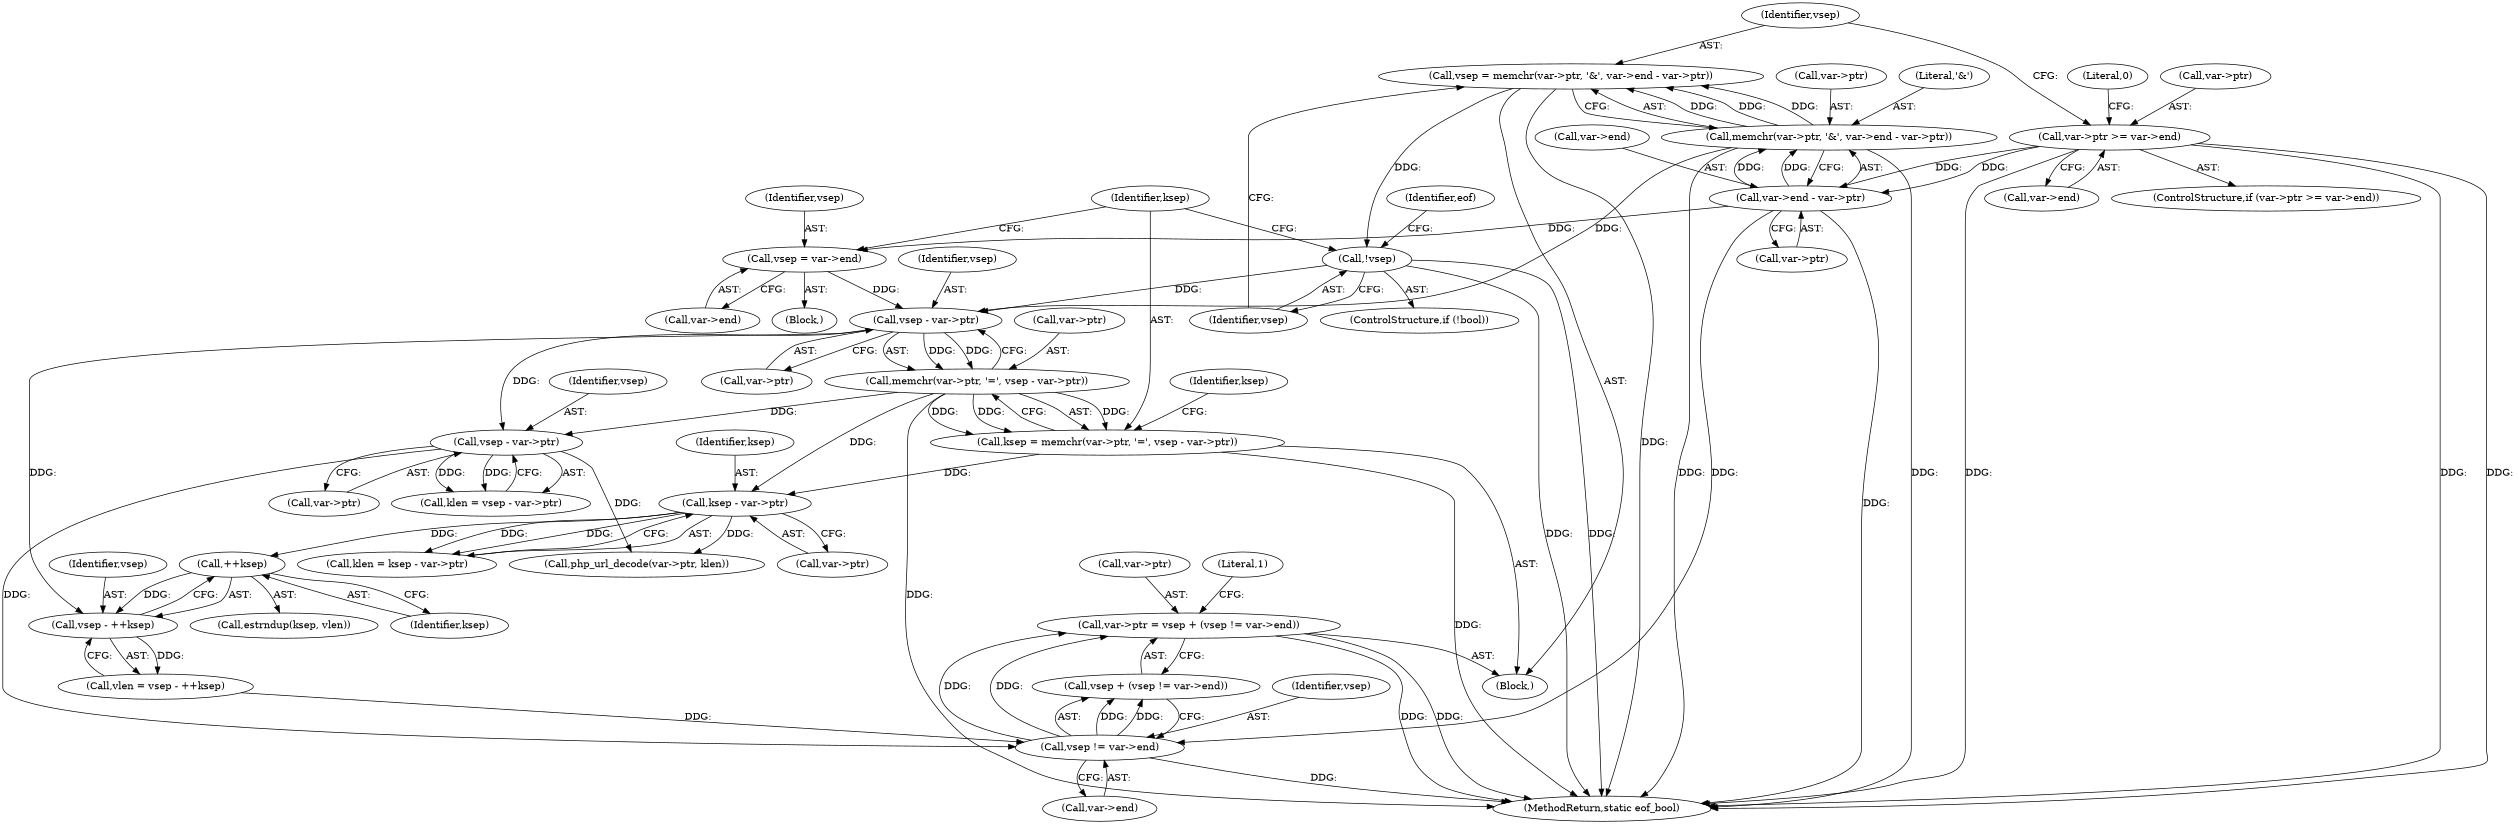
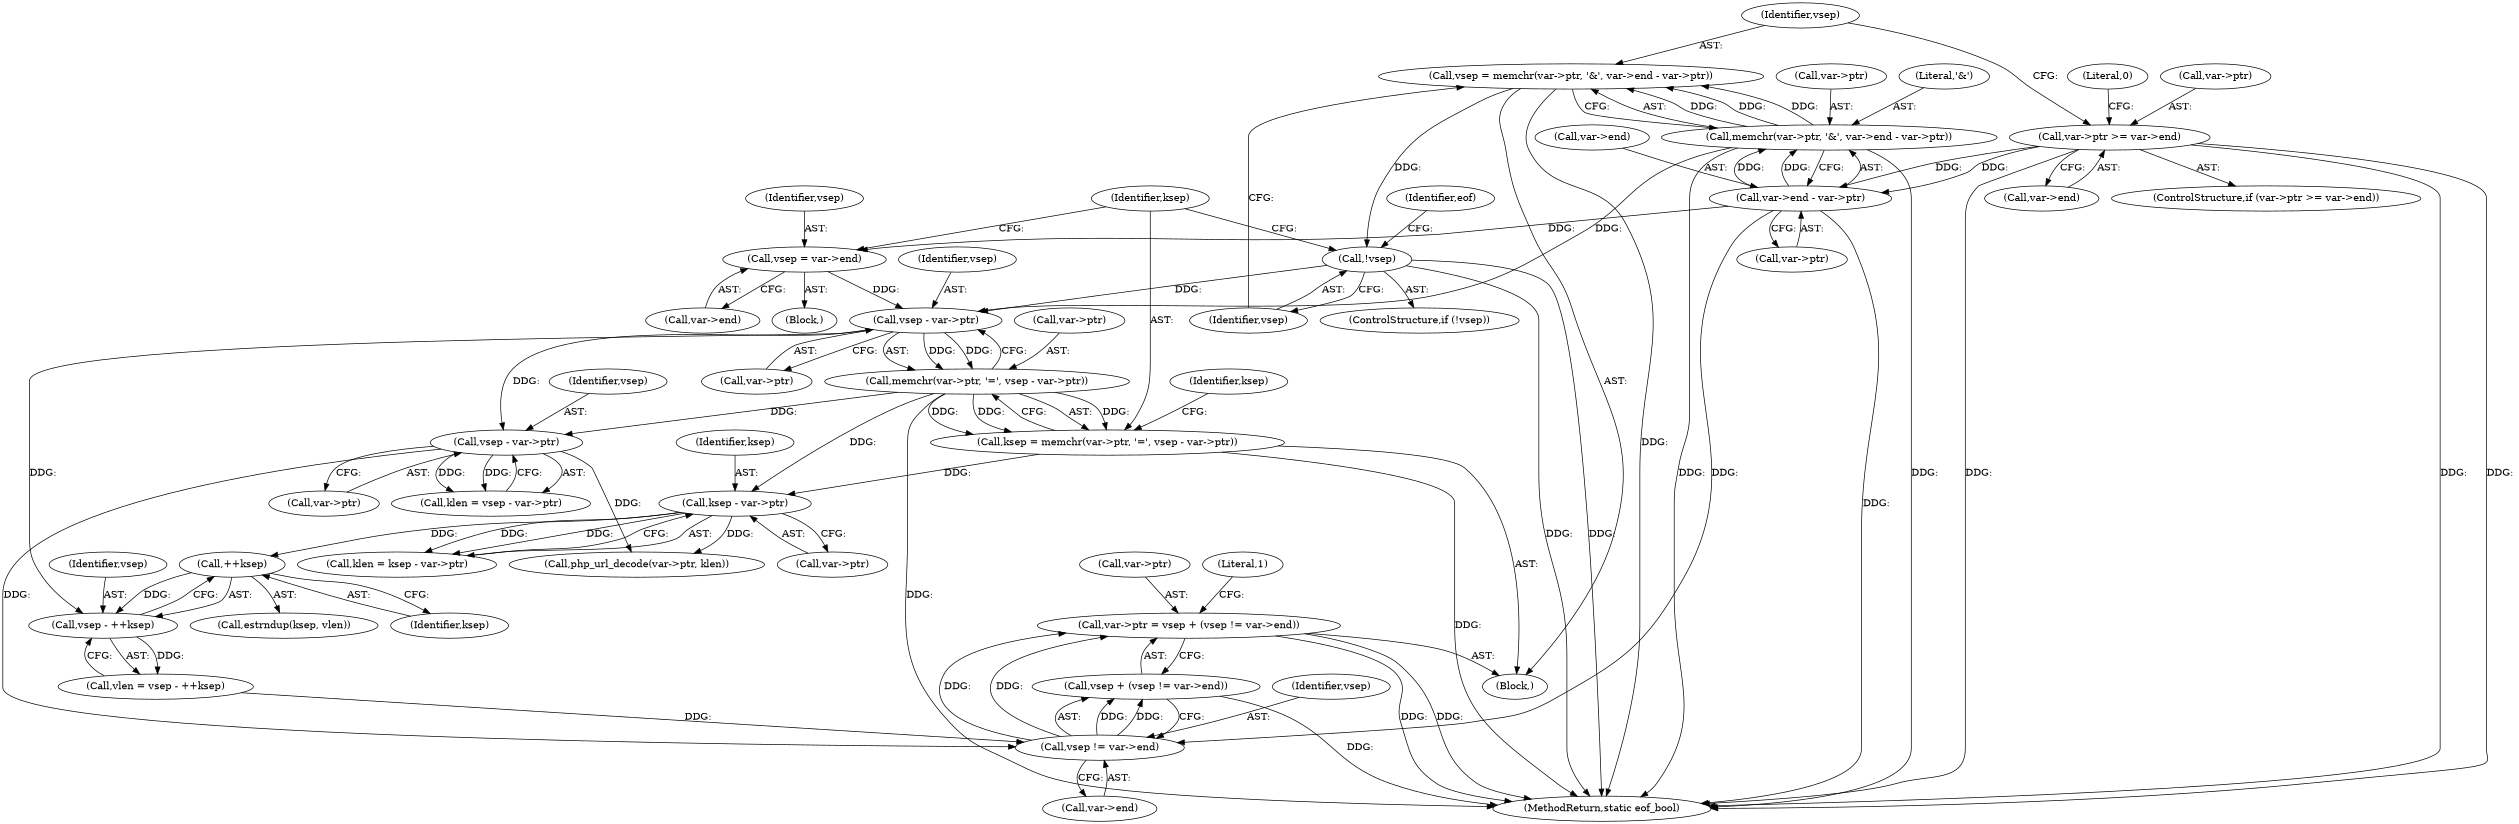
(1420, 321) -> (1420, 321)
(1325, 785) -> (1350, 762)
